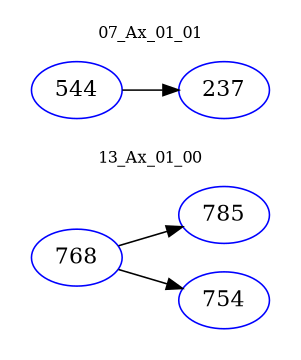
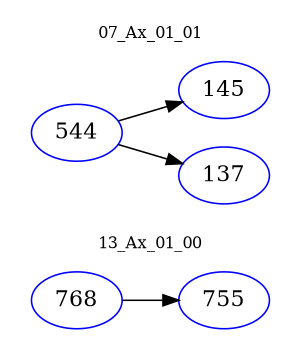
none -> (224, 90)
(224, 90) -> (224, 175)
(224, 215) -> none
(224, 300) -> (224, 300)
